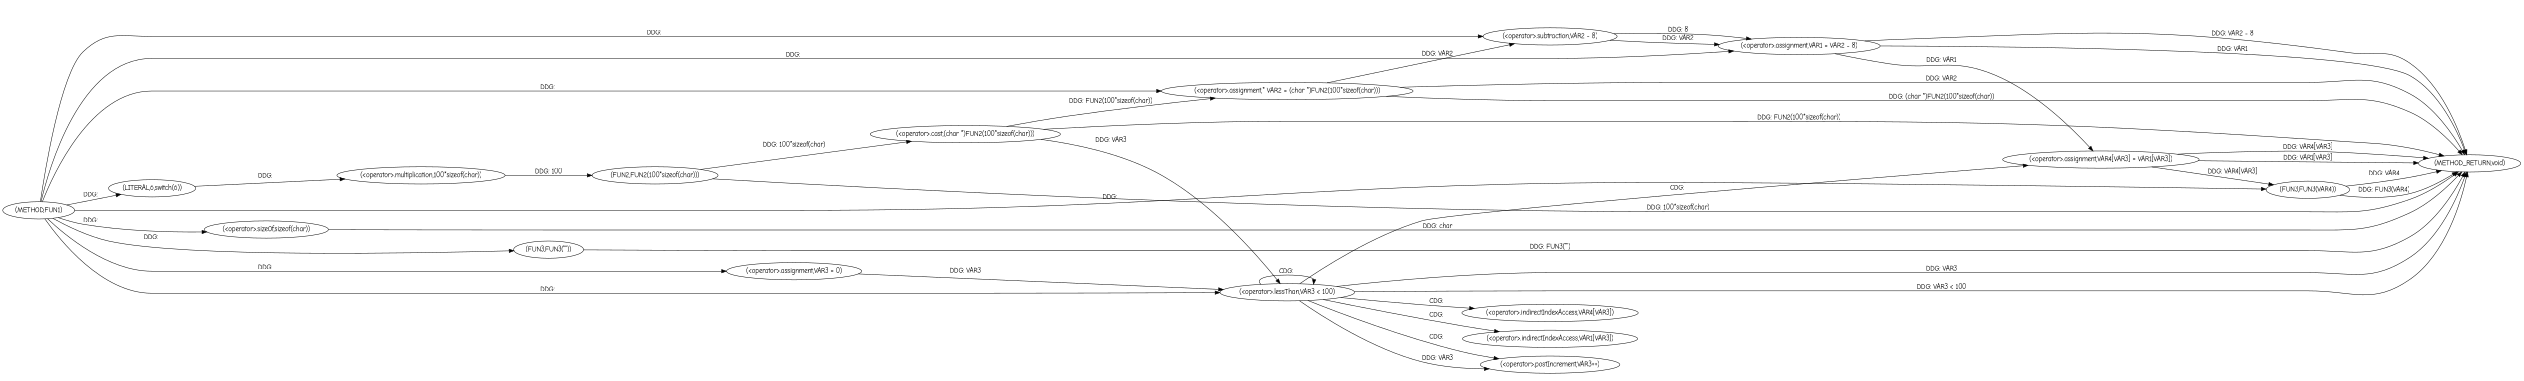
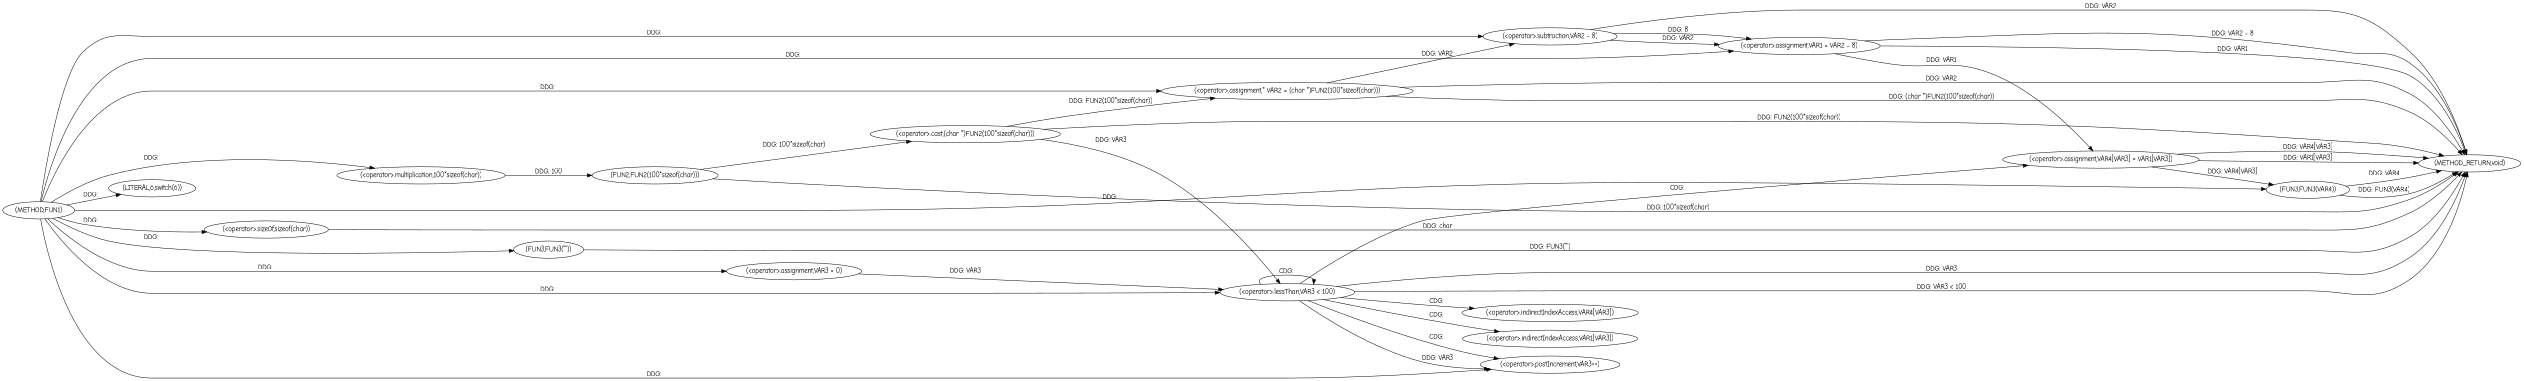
none -> (2063, 10)
(267, 183) -> (207, 161)
none -> (715, 378)
